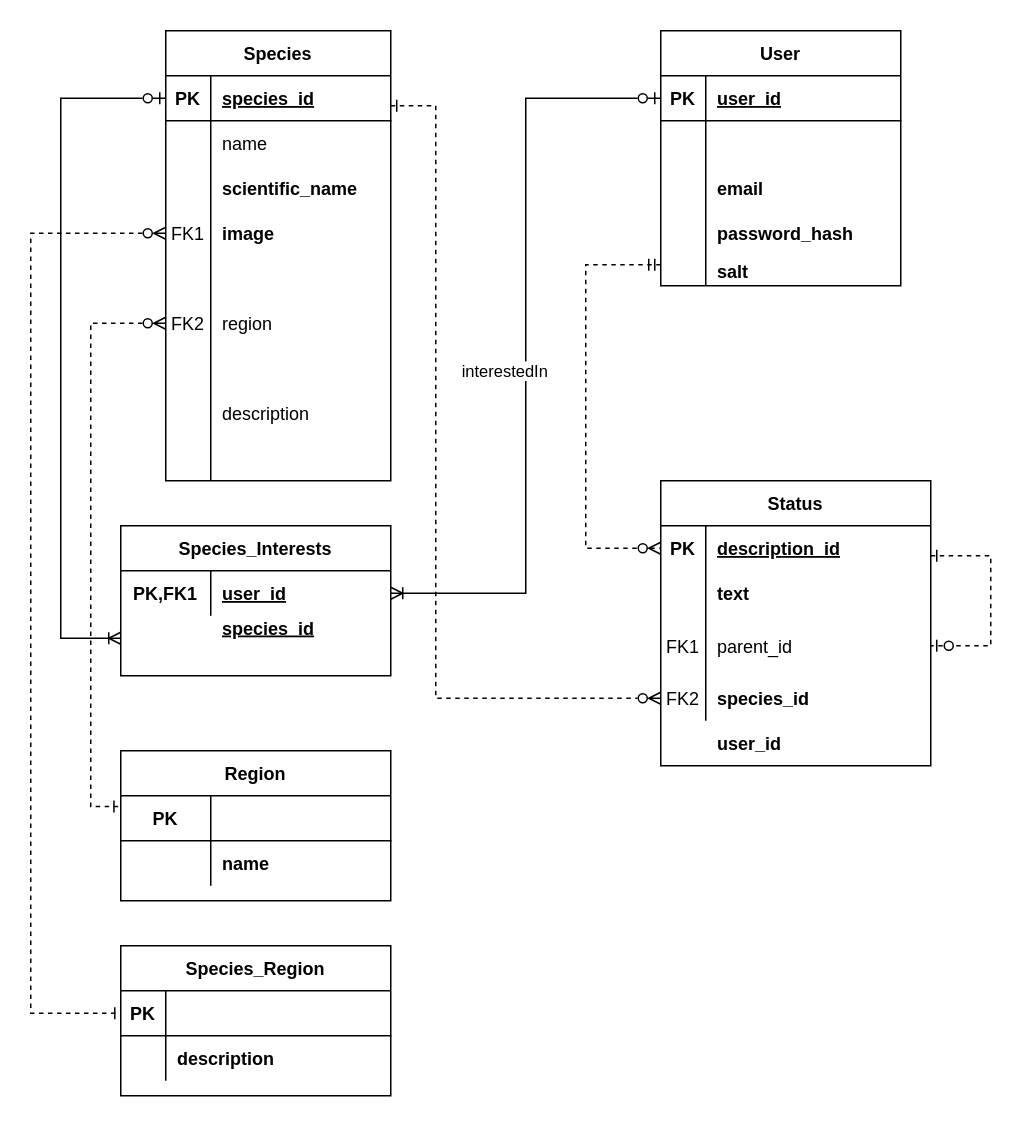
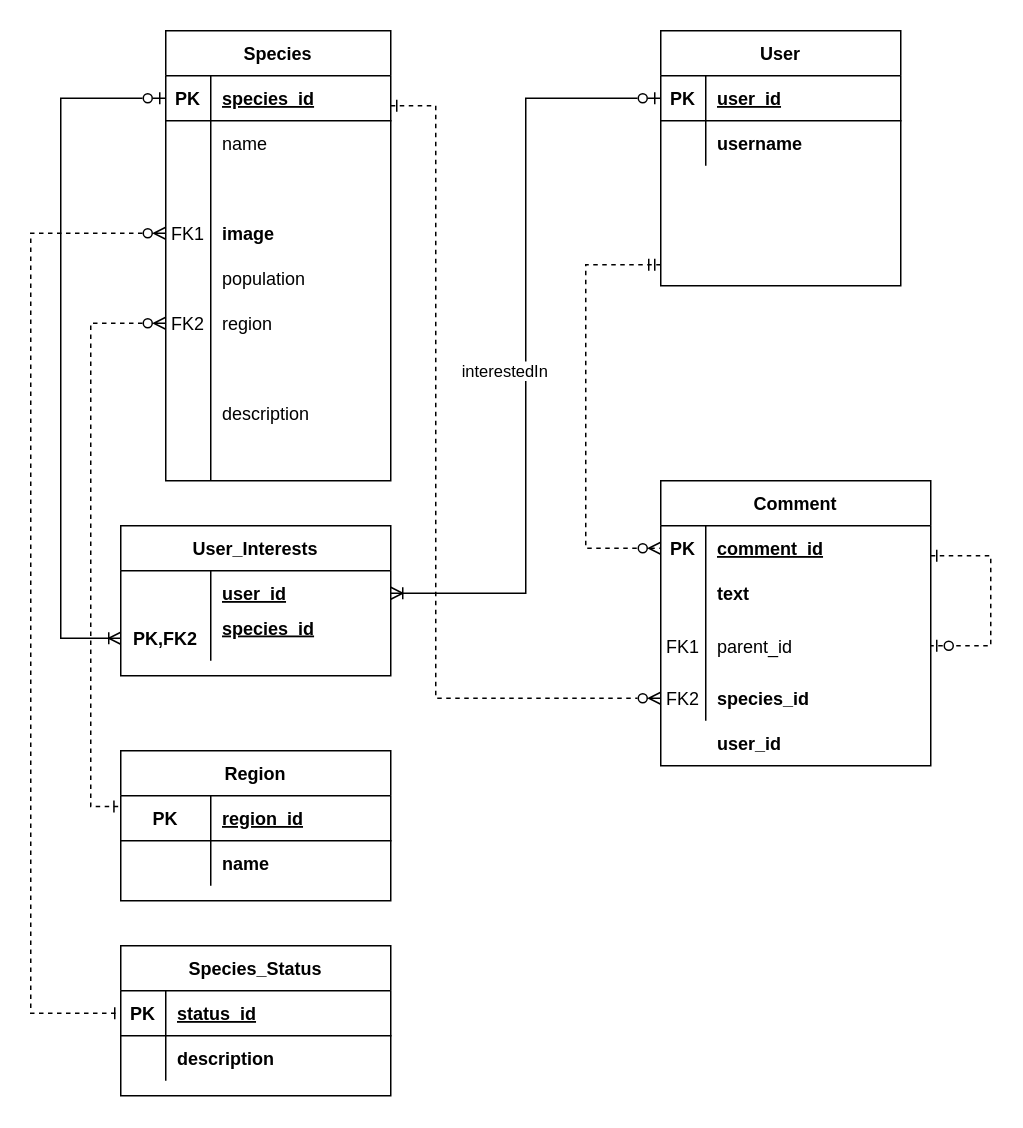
none -> (803, 143)
(301, 188) -> none
(803, 188) -> none
(803, 233) -> none
(803, 271) -> none
none -> (301, 278)
(795, 504) -> (795, 504)
(255, 549) -> (255, 549)
(781, 549) -> (765, 549)
(166, 593) -> none
none -> (166, 638)
none -> (301, 818)
(255, 969) -> (255, 969)
none -> (278, 1013)
